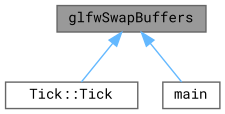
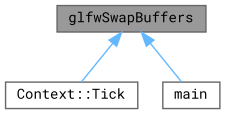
(72, 95) -> (72, 95)
